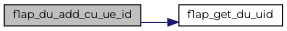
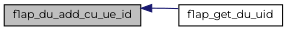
(154, 22) -> (165, 8)
